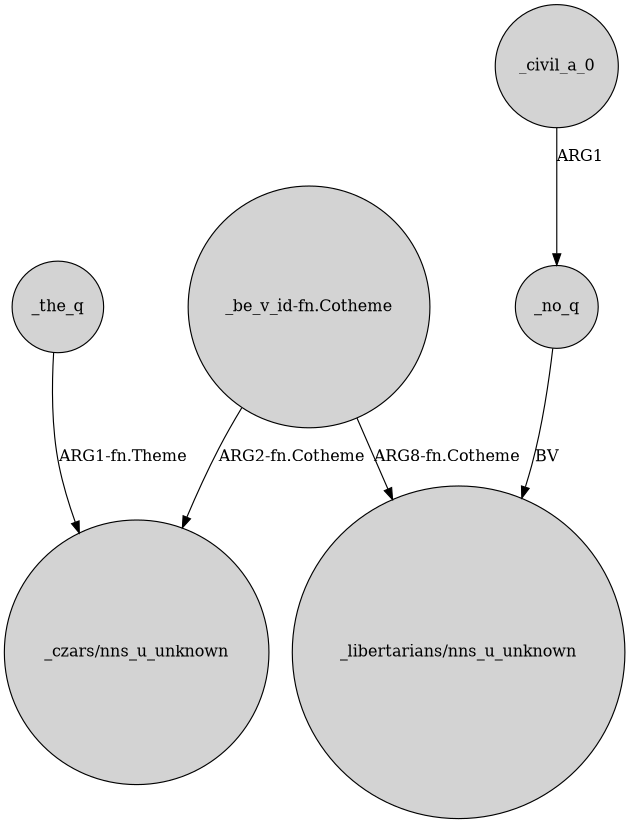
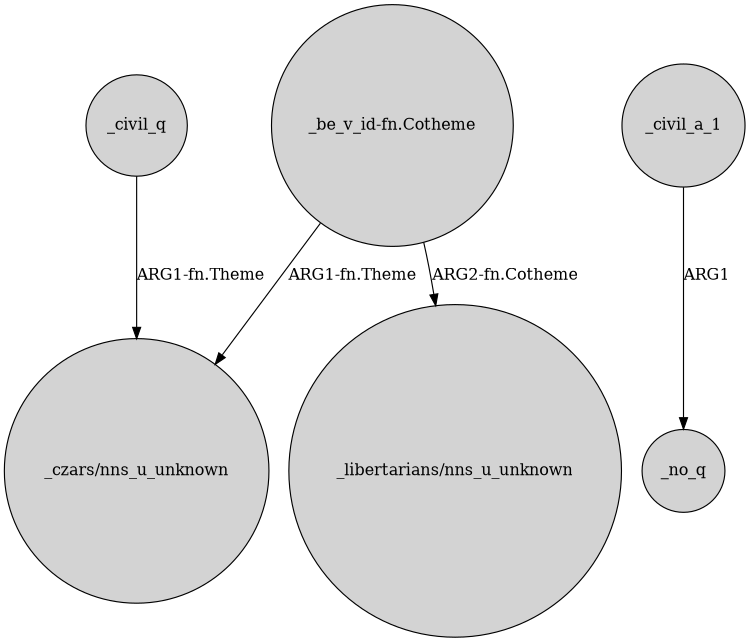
(557, 66) -> (684, 126)
(58, 307) -> (137, 126)
(542, 418) -> none
(292, 457) -> (352, 276)
(447, 457) -> (505, 276)
